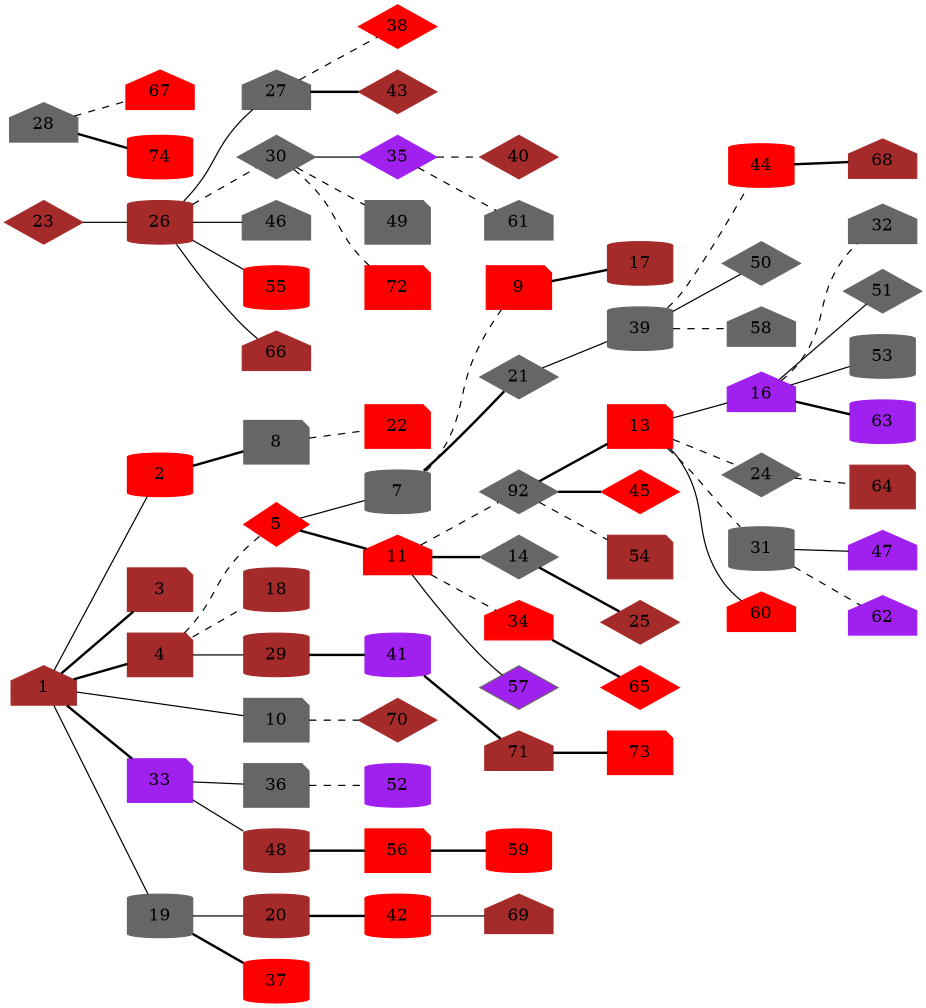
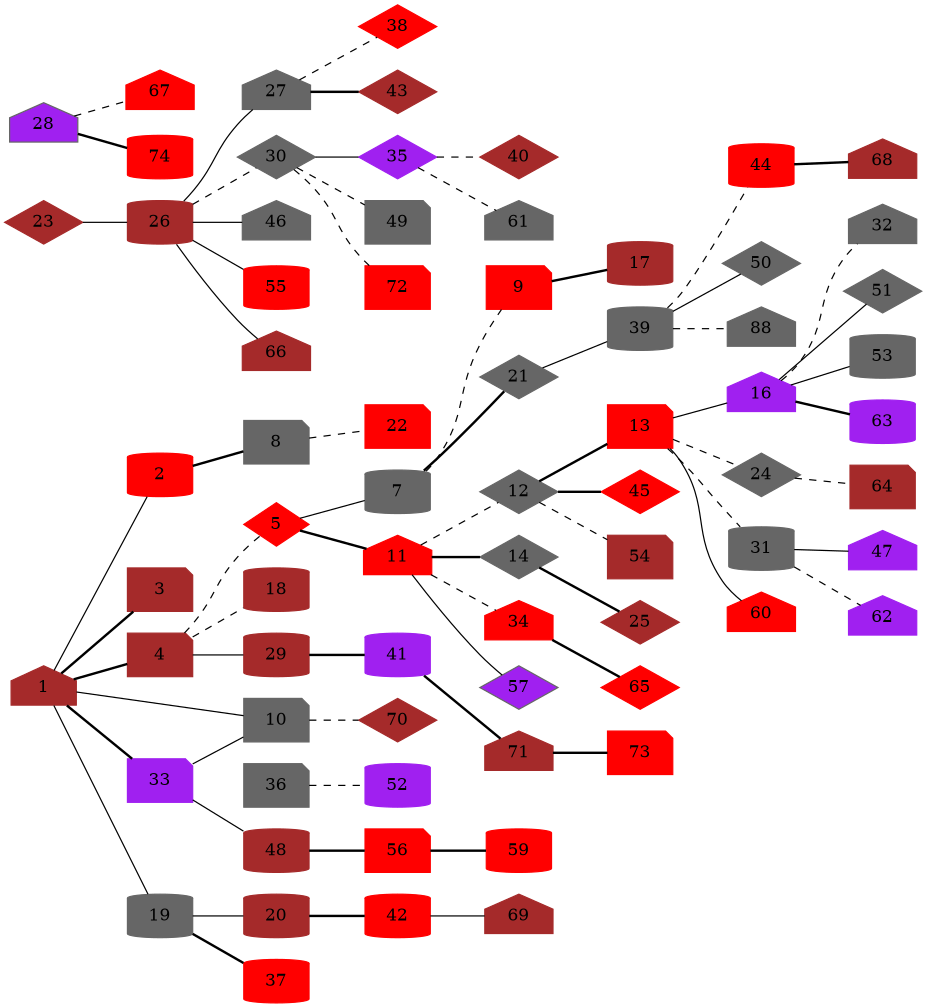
(44, 124) -> (44, 124)
(761, 329) -> (761, 329)
(519, 492) -> (519, 492)
(218, 783) -> (218, 750)
